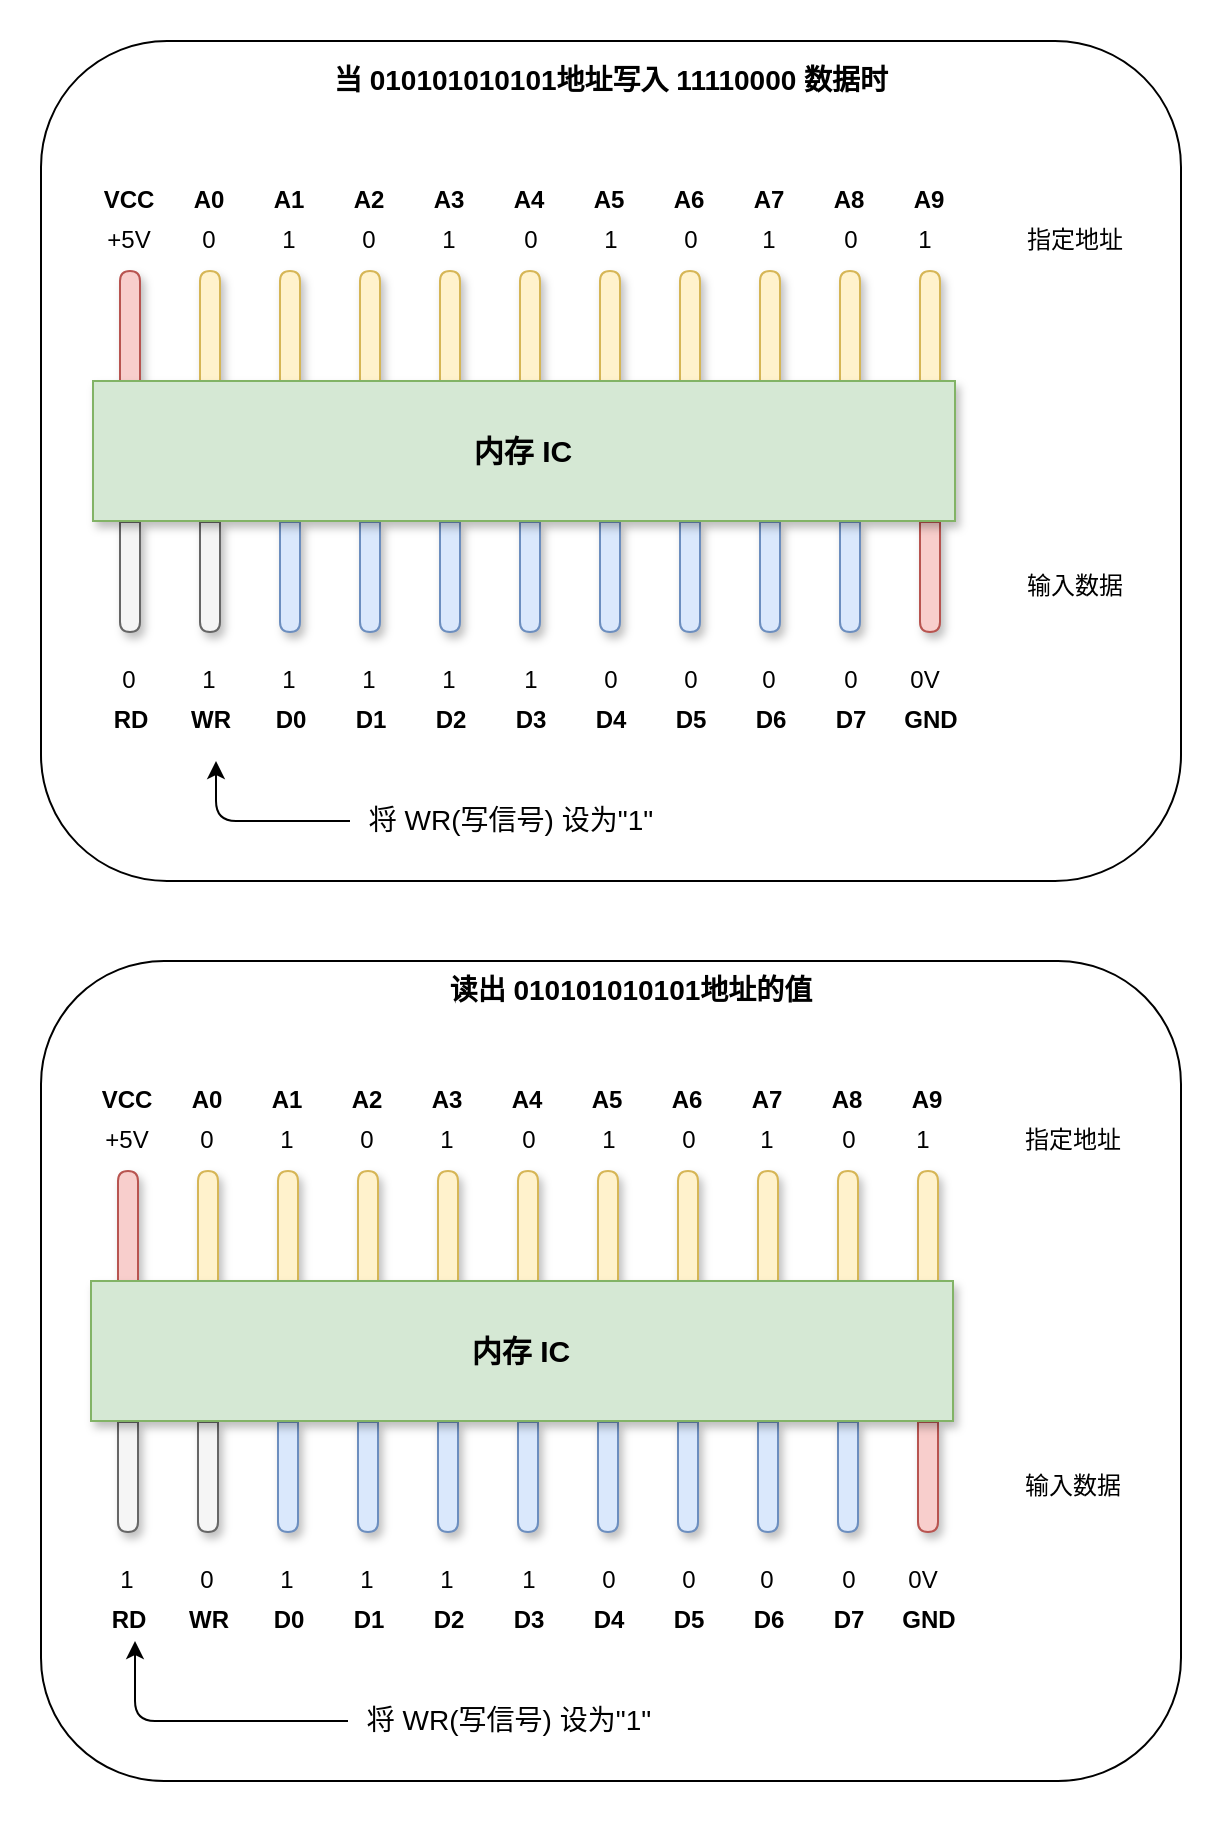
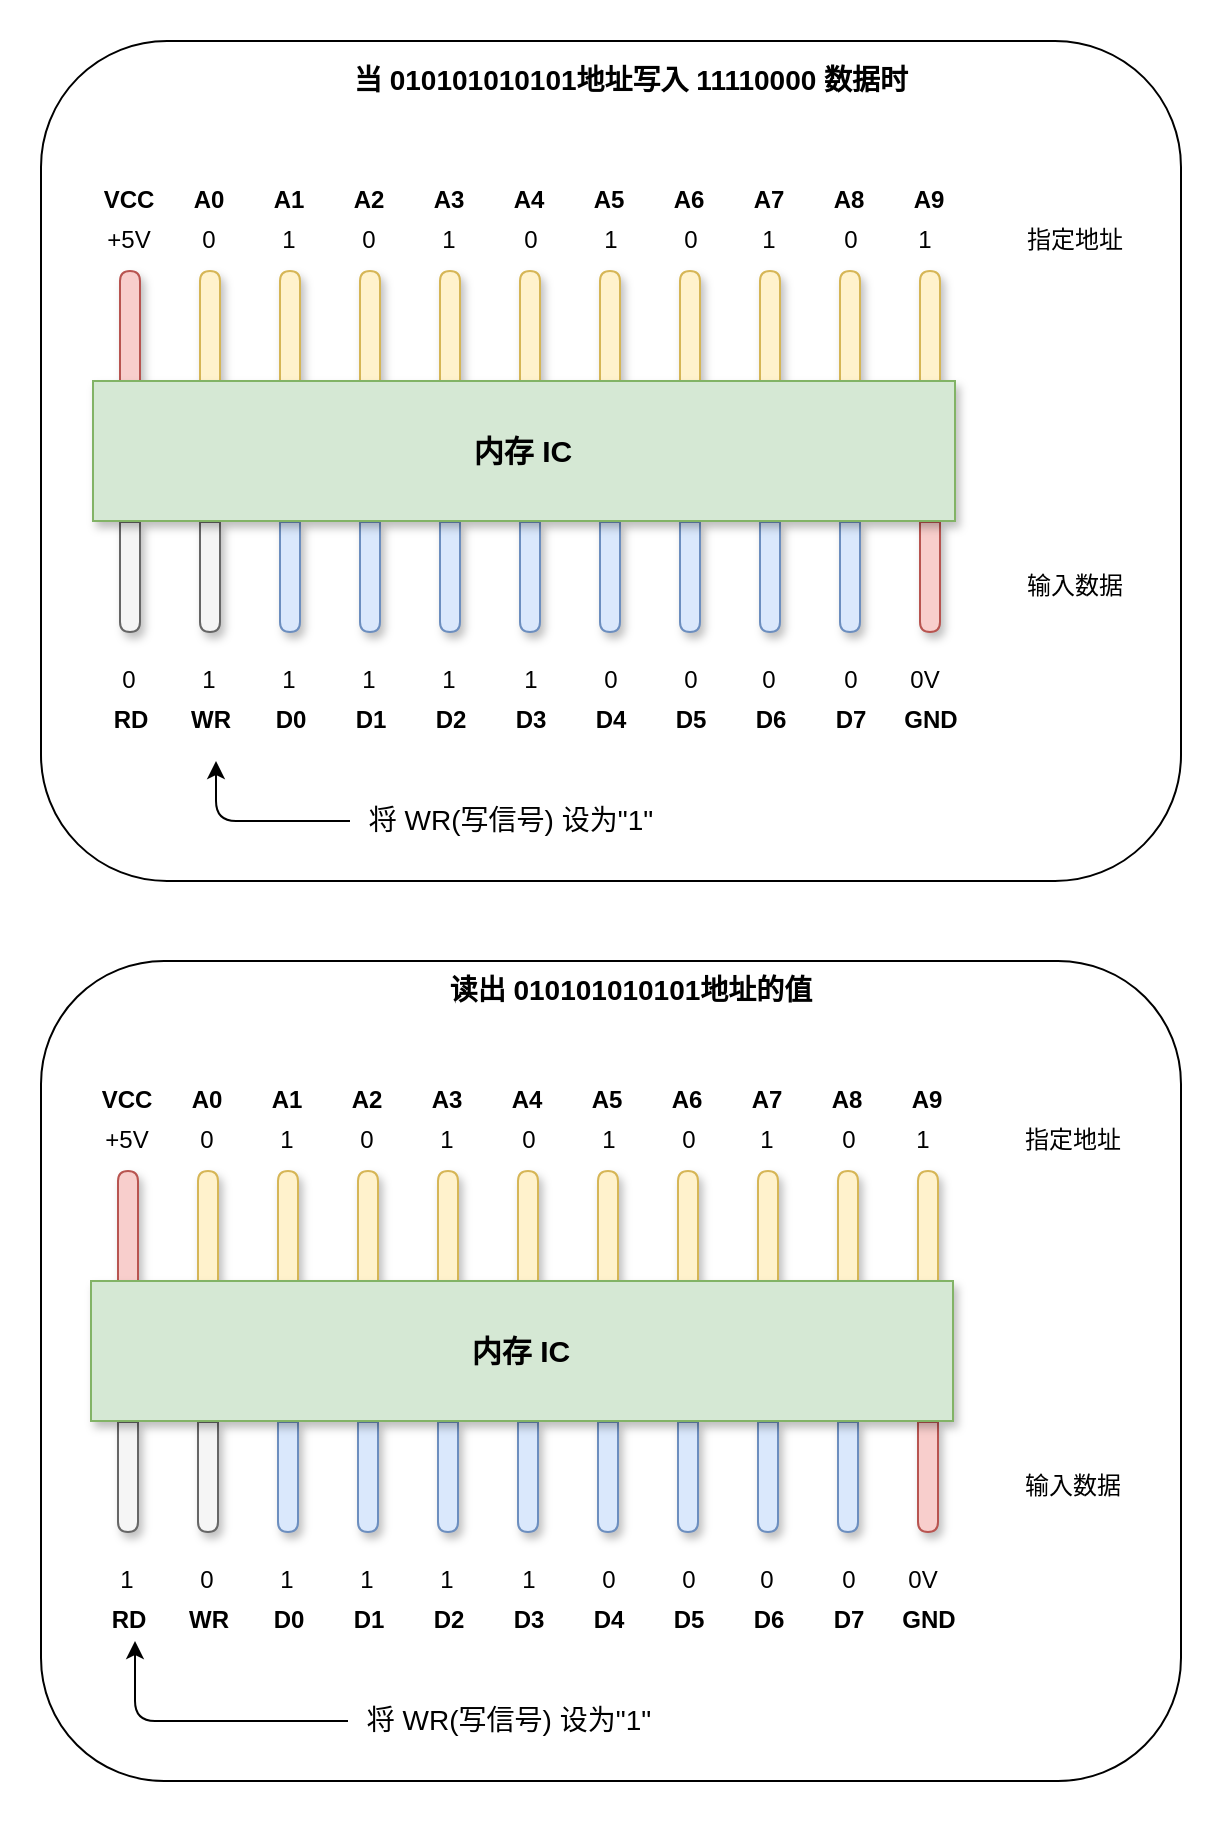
(610, 81) -> (630, 81)
